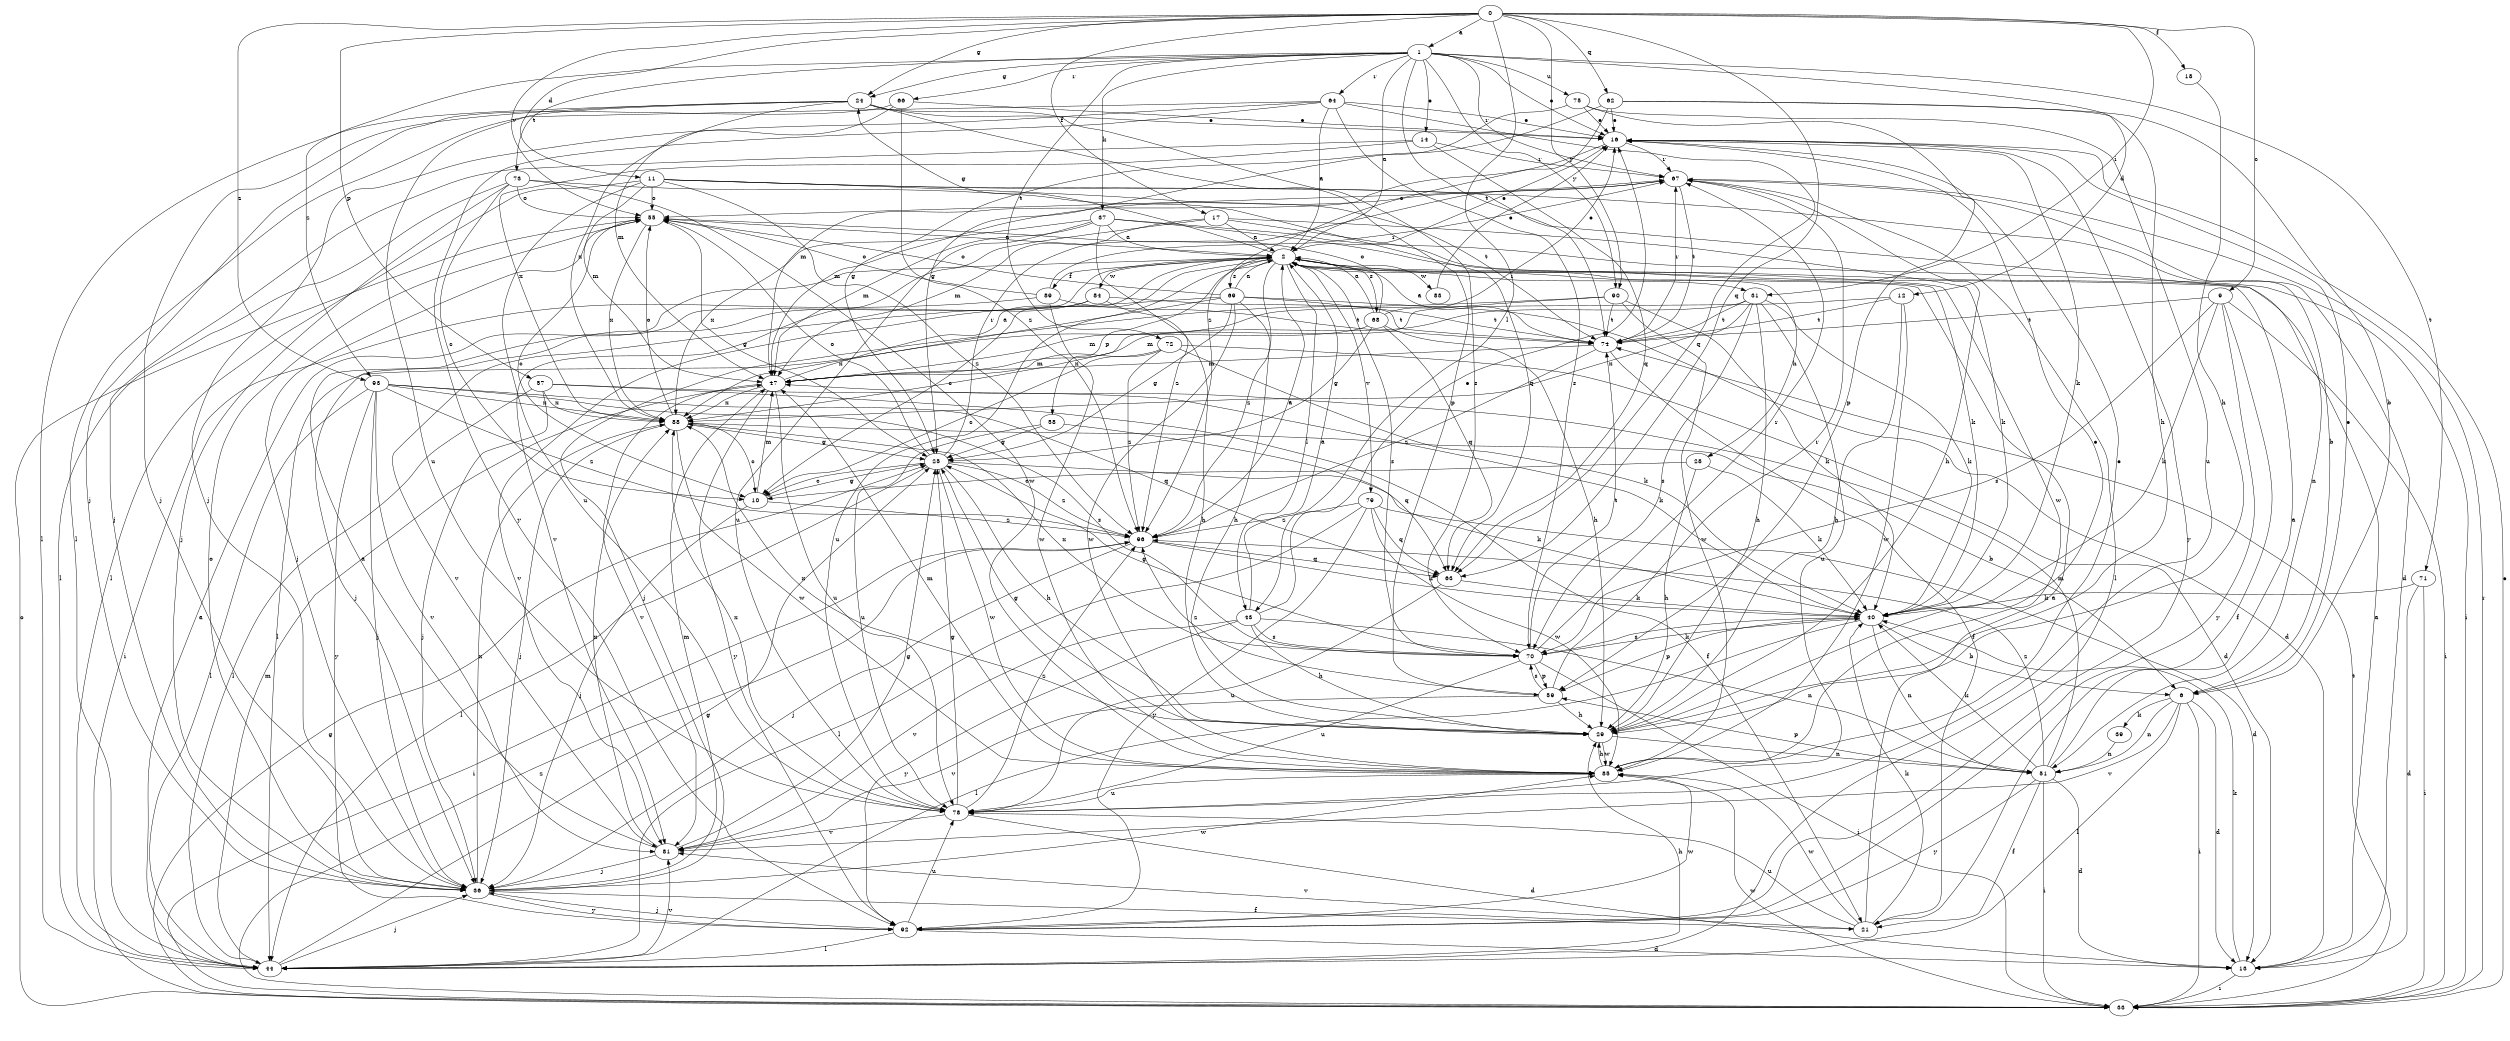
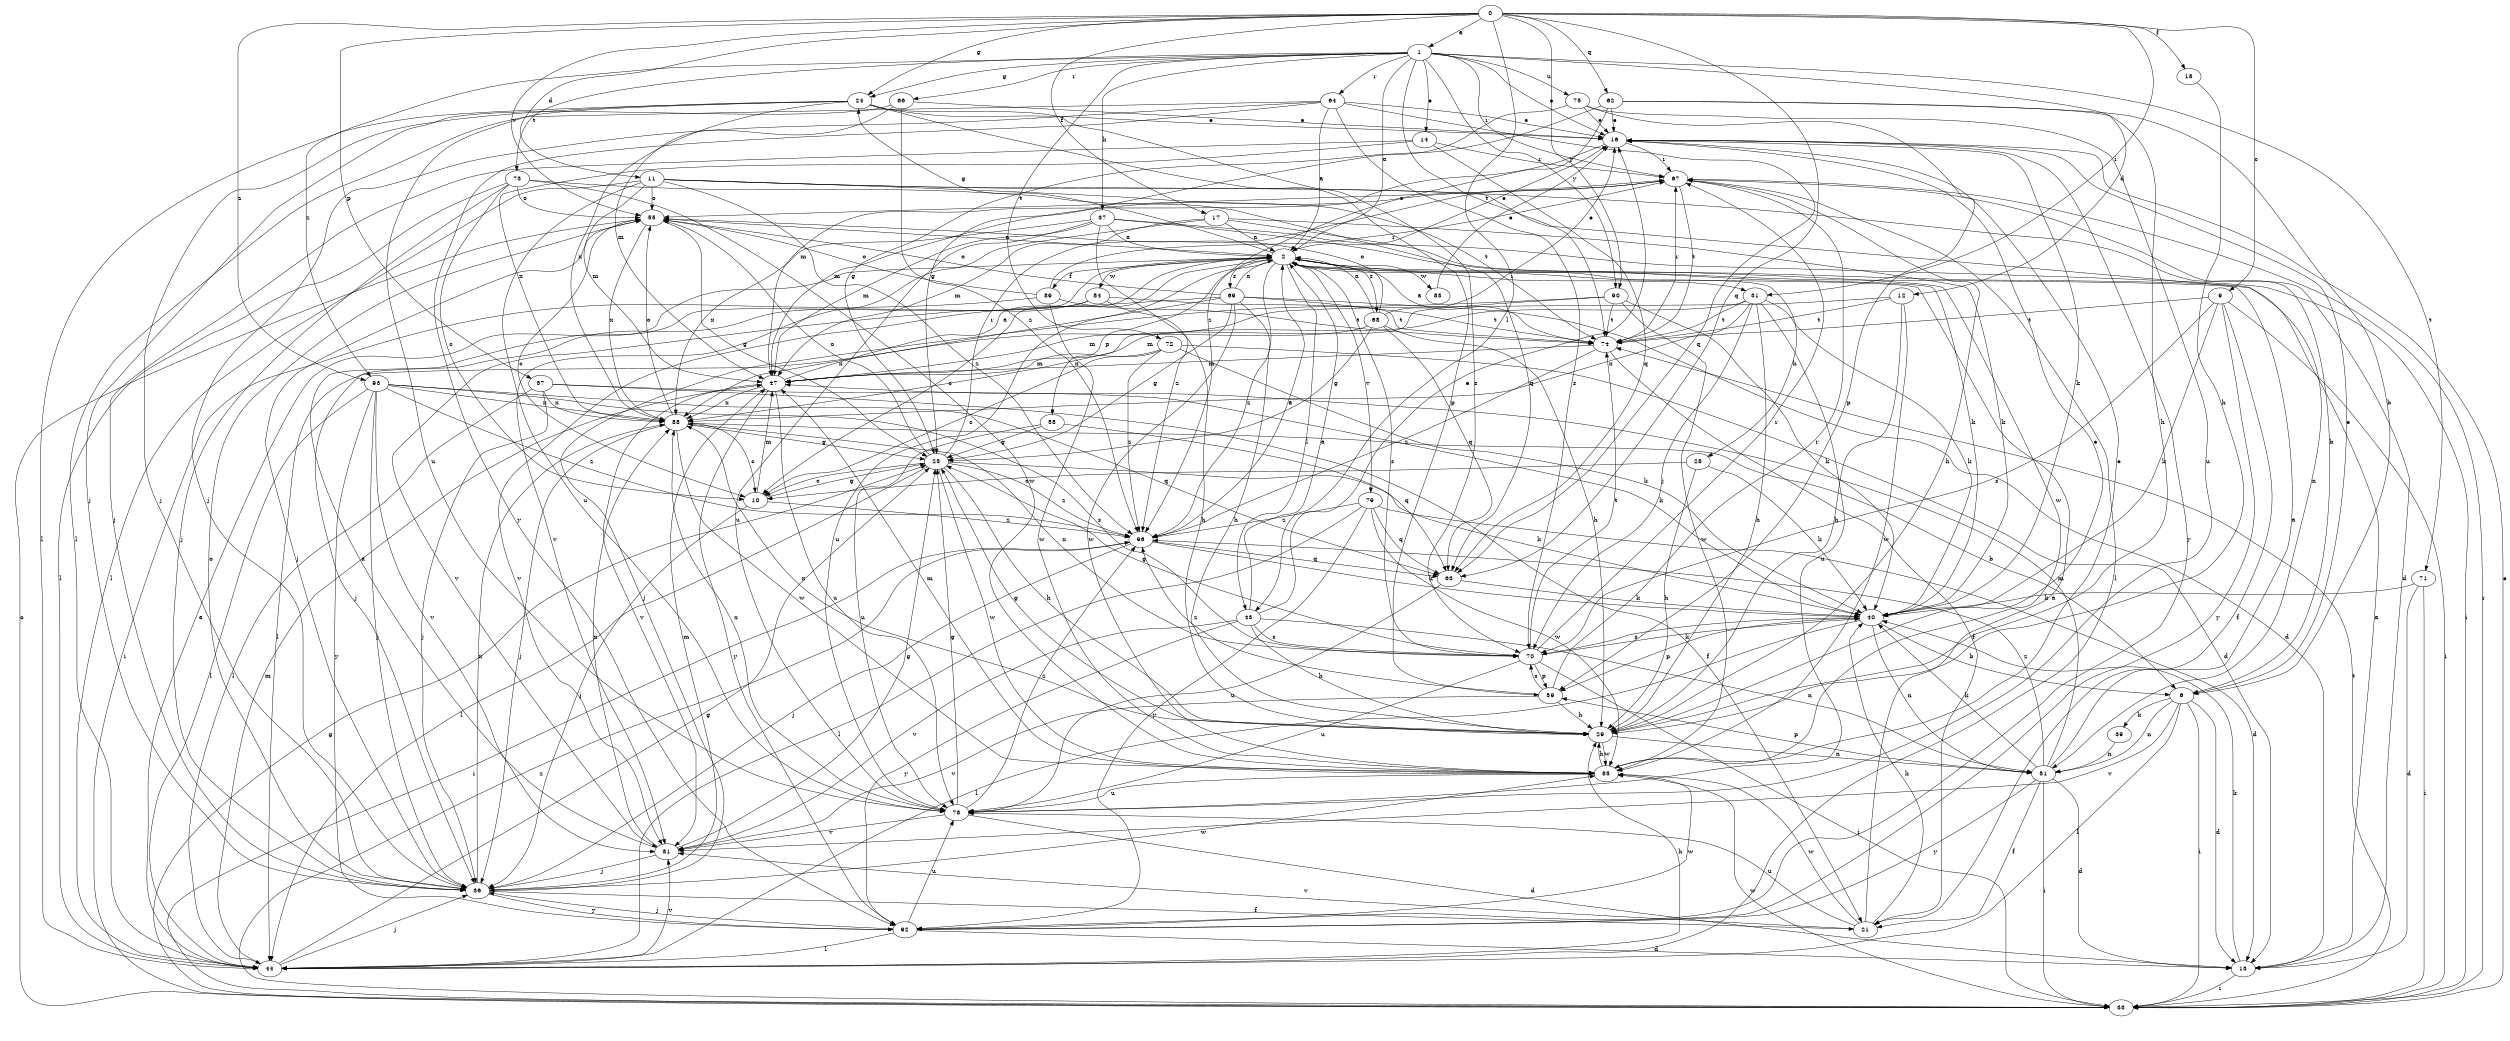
(1663, 481) -> (1663, 481)
